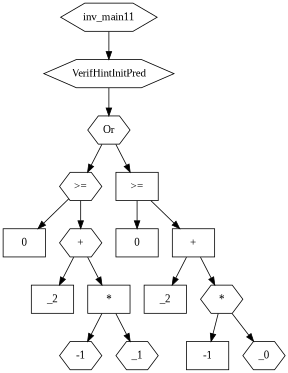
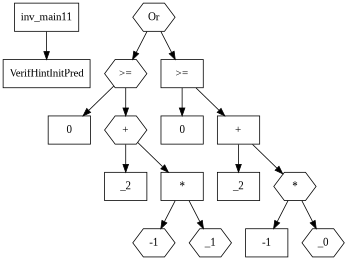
(109, 17) -> (47, 17)
(109, 74) -> (47, 74)
(109, 98) -> none
